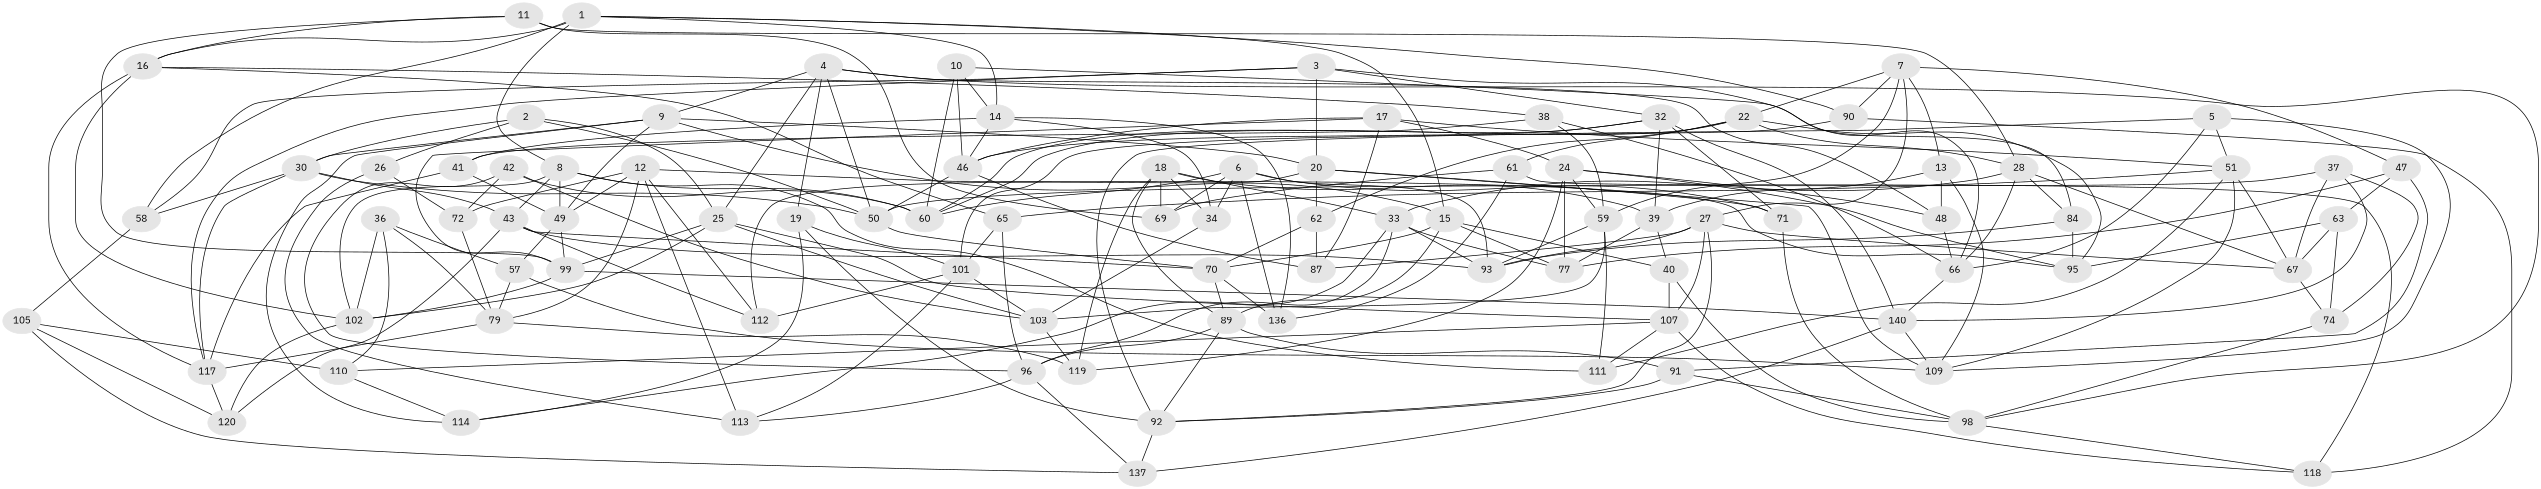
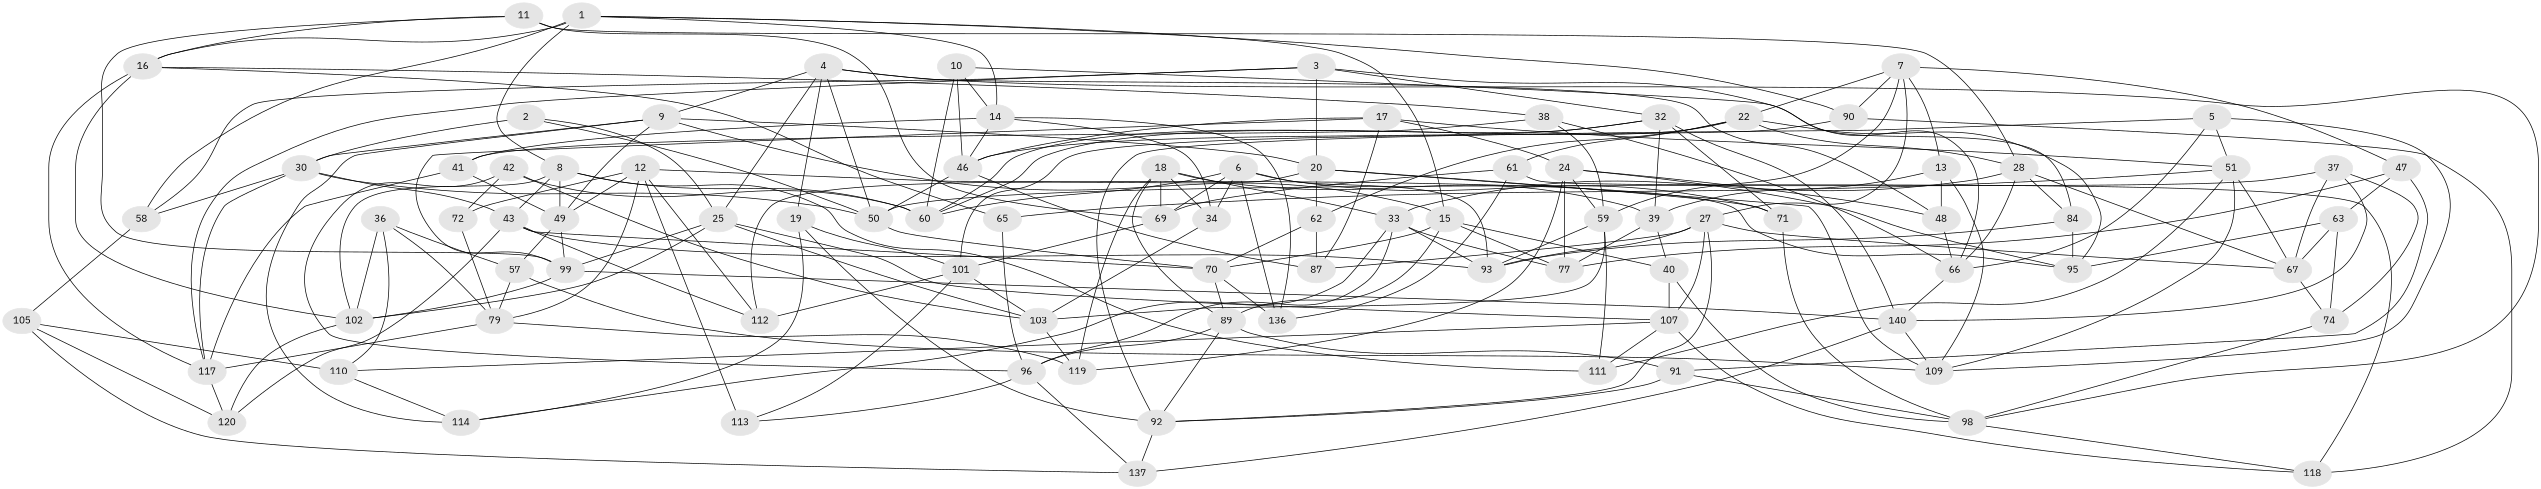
(380, 168) -> none
(979, 248) -> (1061, 245)
